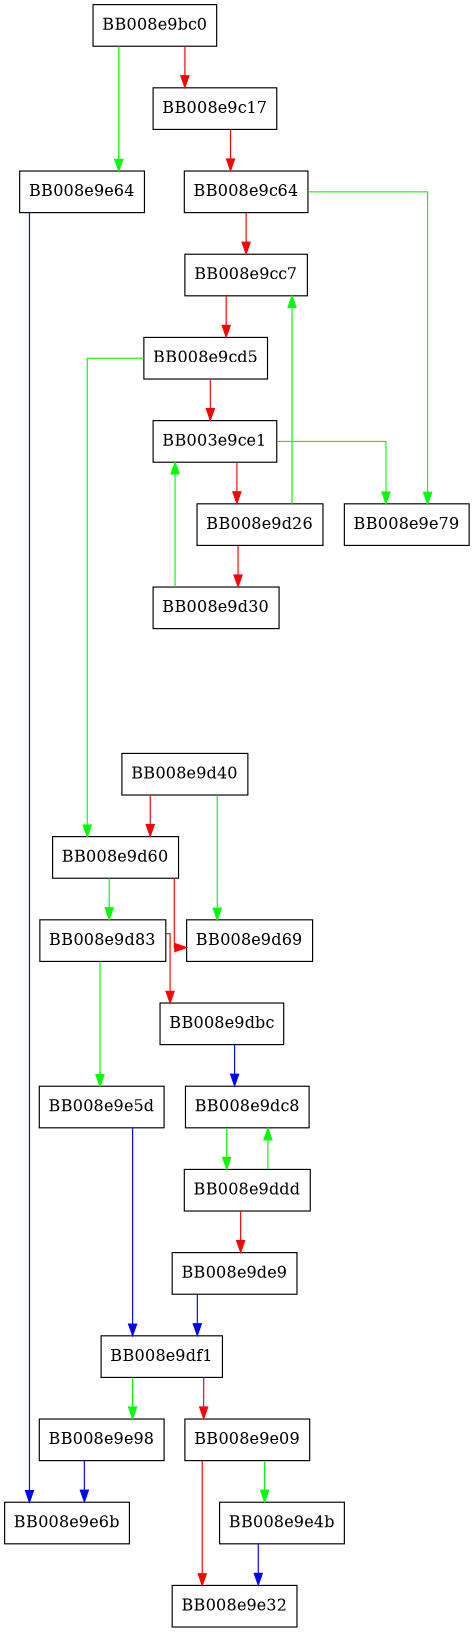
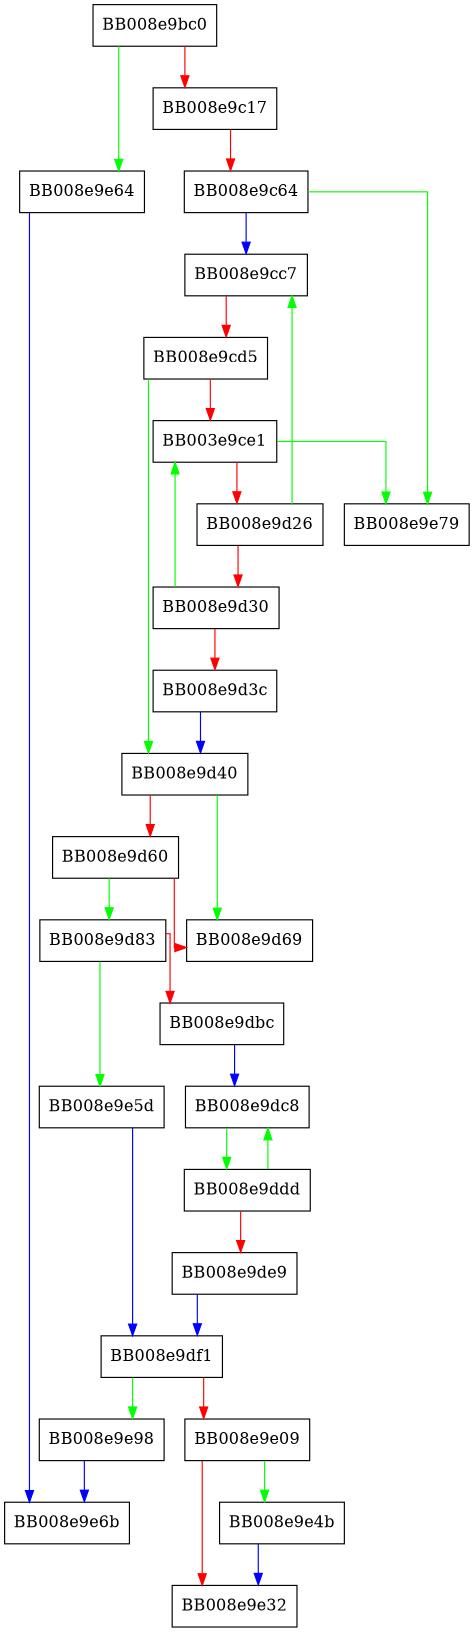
(246, 228) -> (246, 228)
(87, 563) -> (148, 560)
none -> (215, 691)
